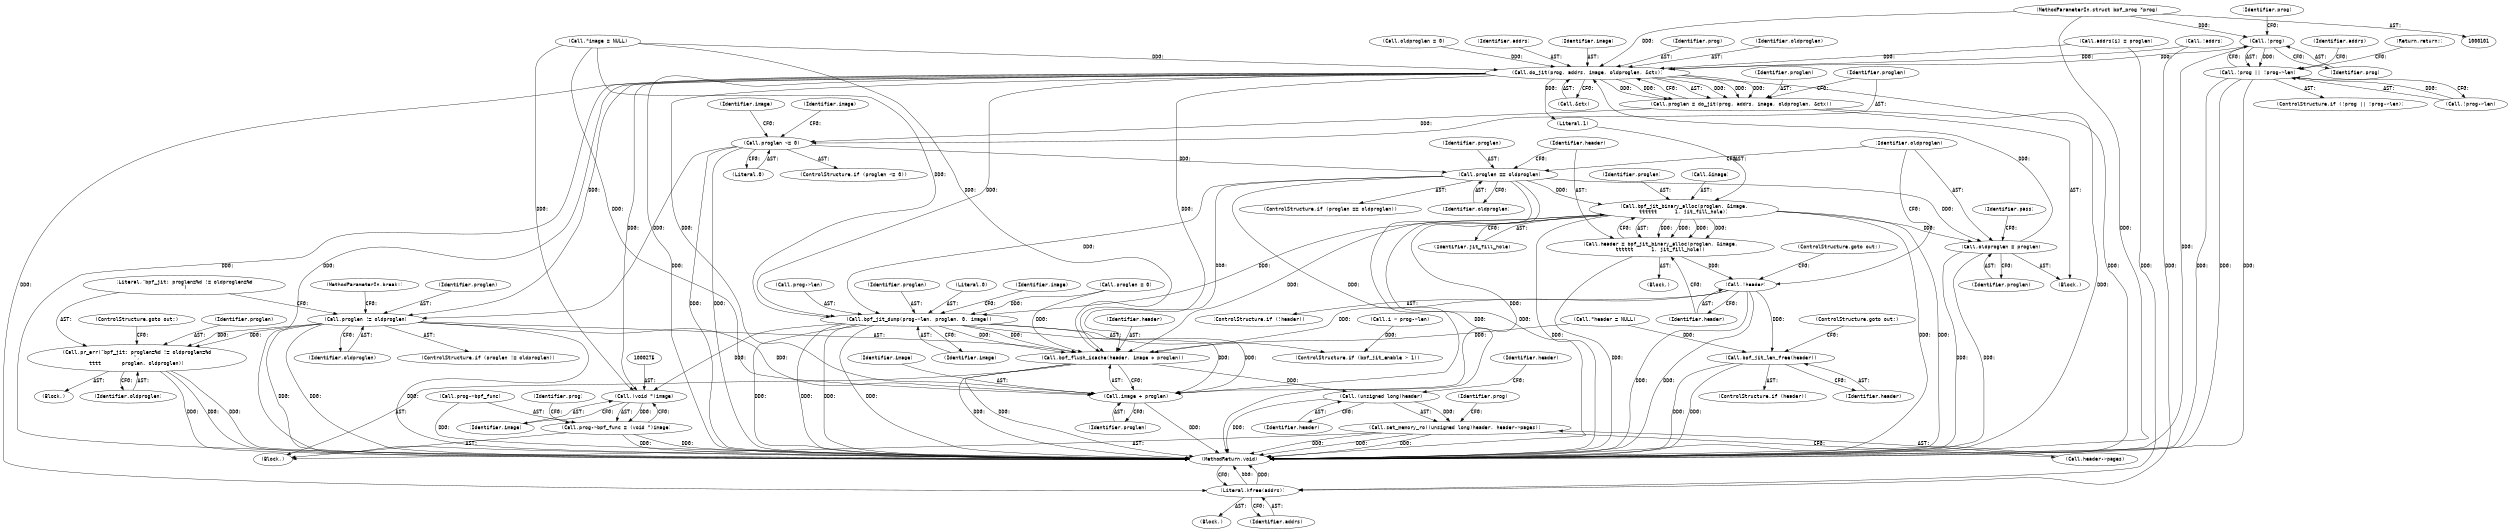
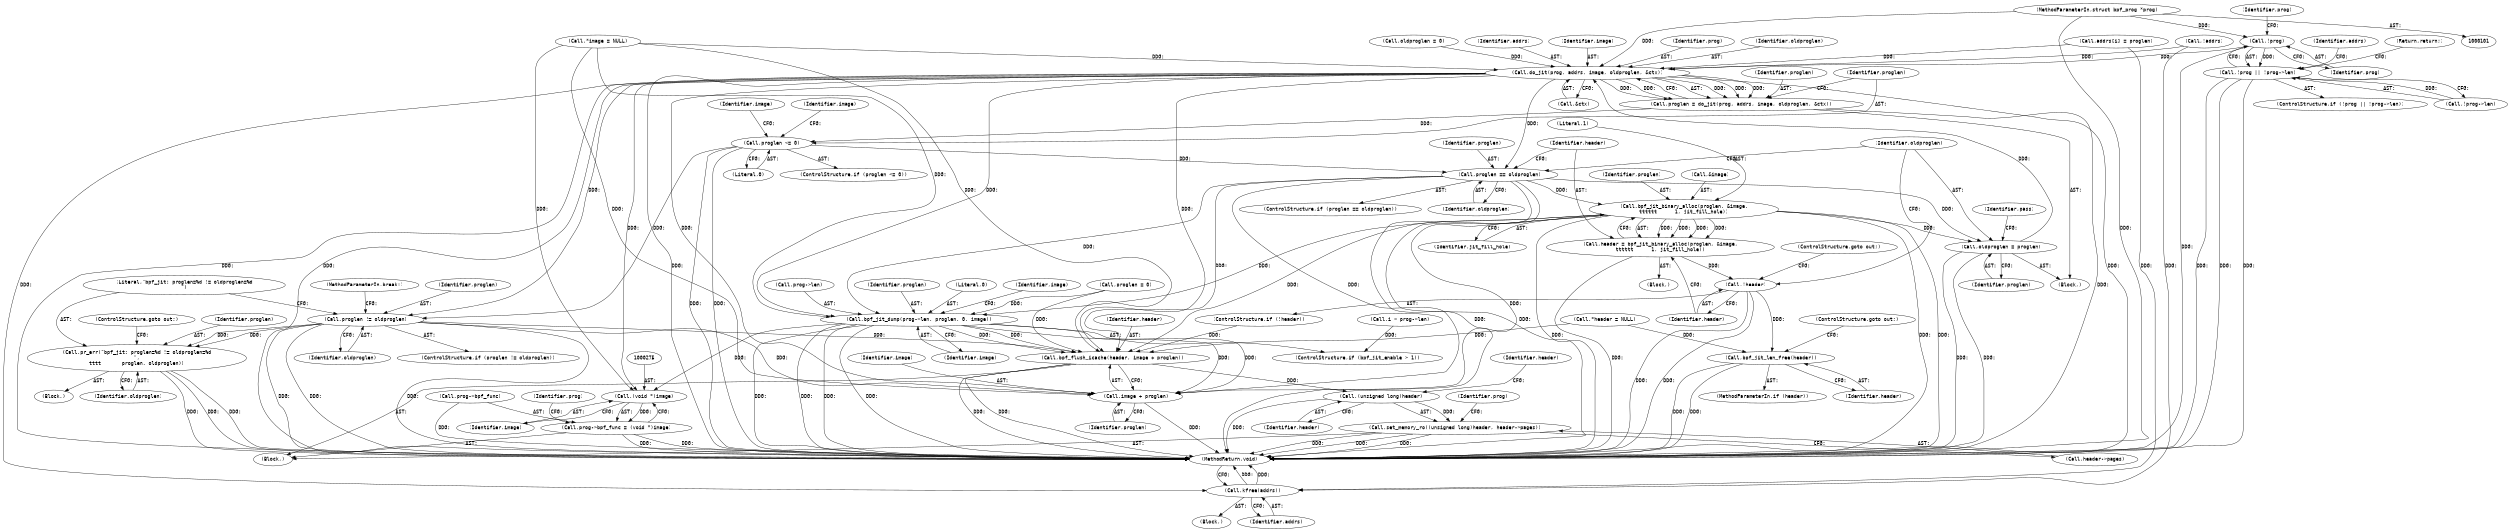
(1545, 98) -> (1526, 121)
(1439, 305) -> (1198, 336)
(881, 335) -> (881, 335)
(1763, 397) -> (1763, 397)
(1253, 491) -> (1253, 491)
